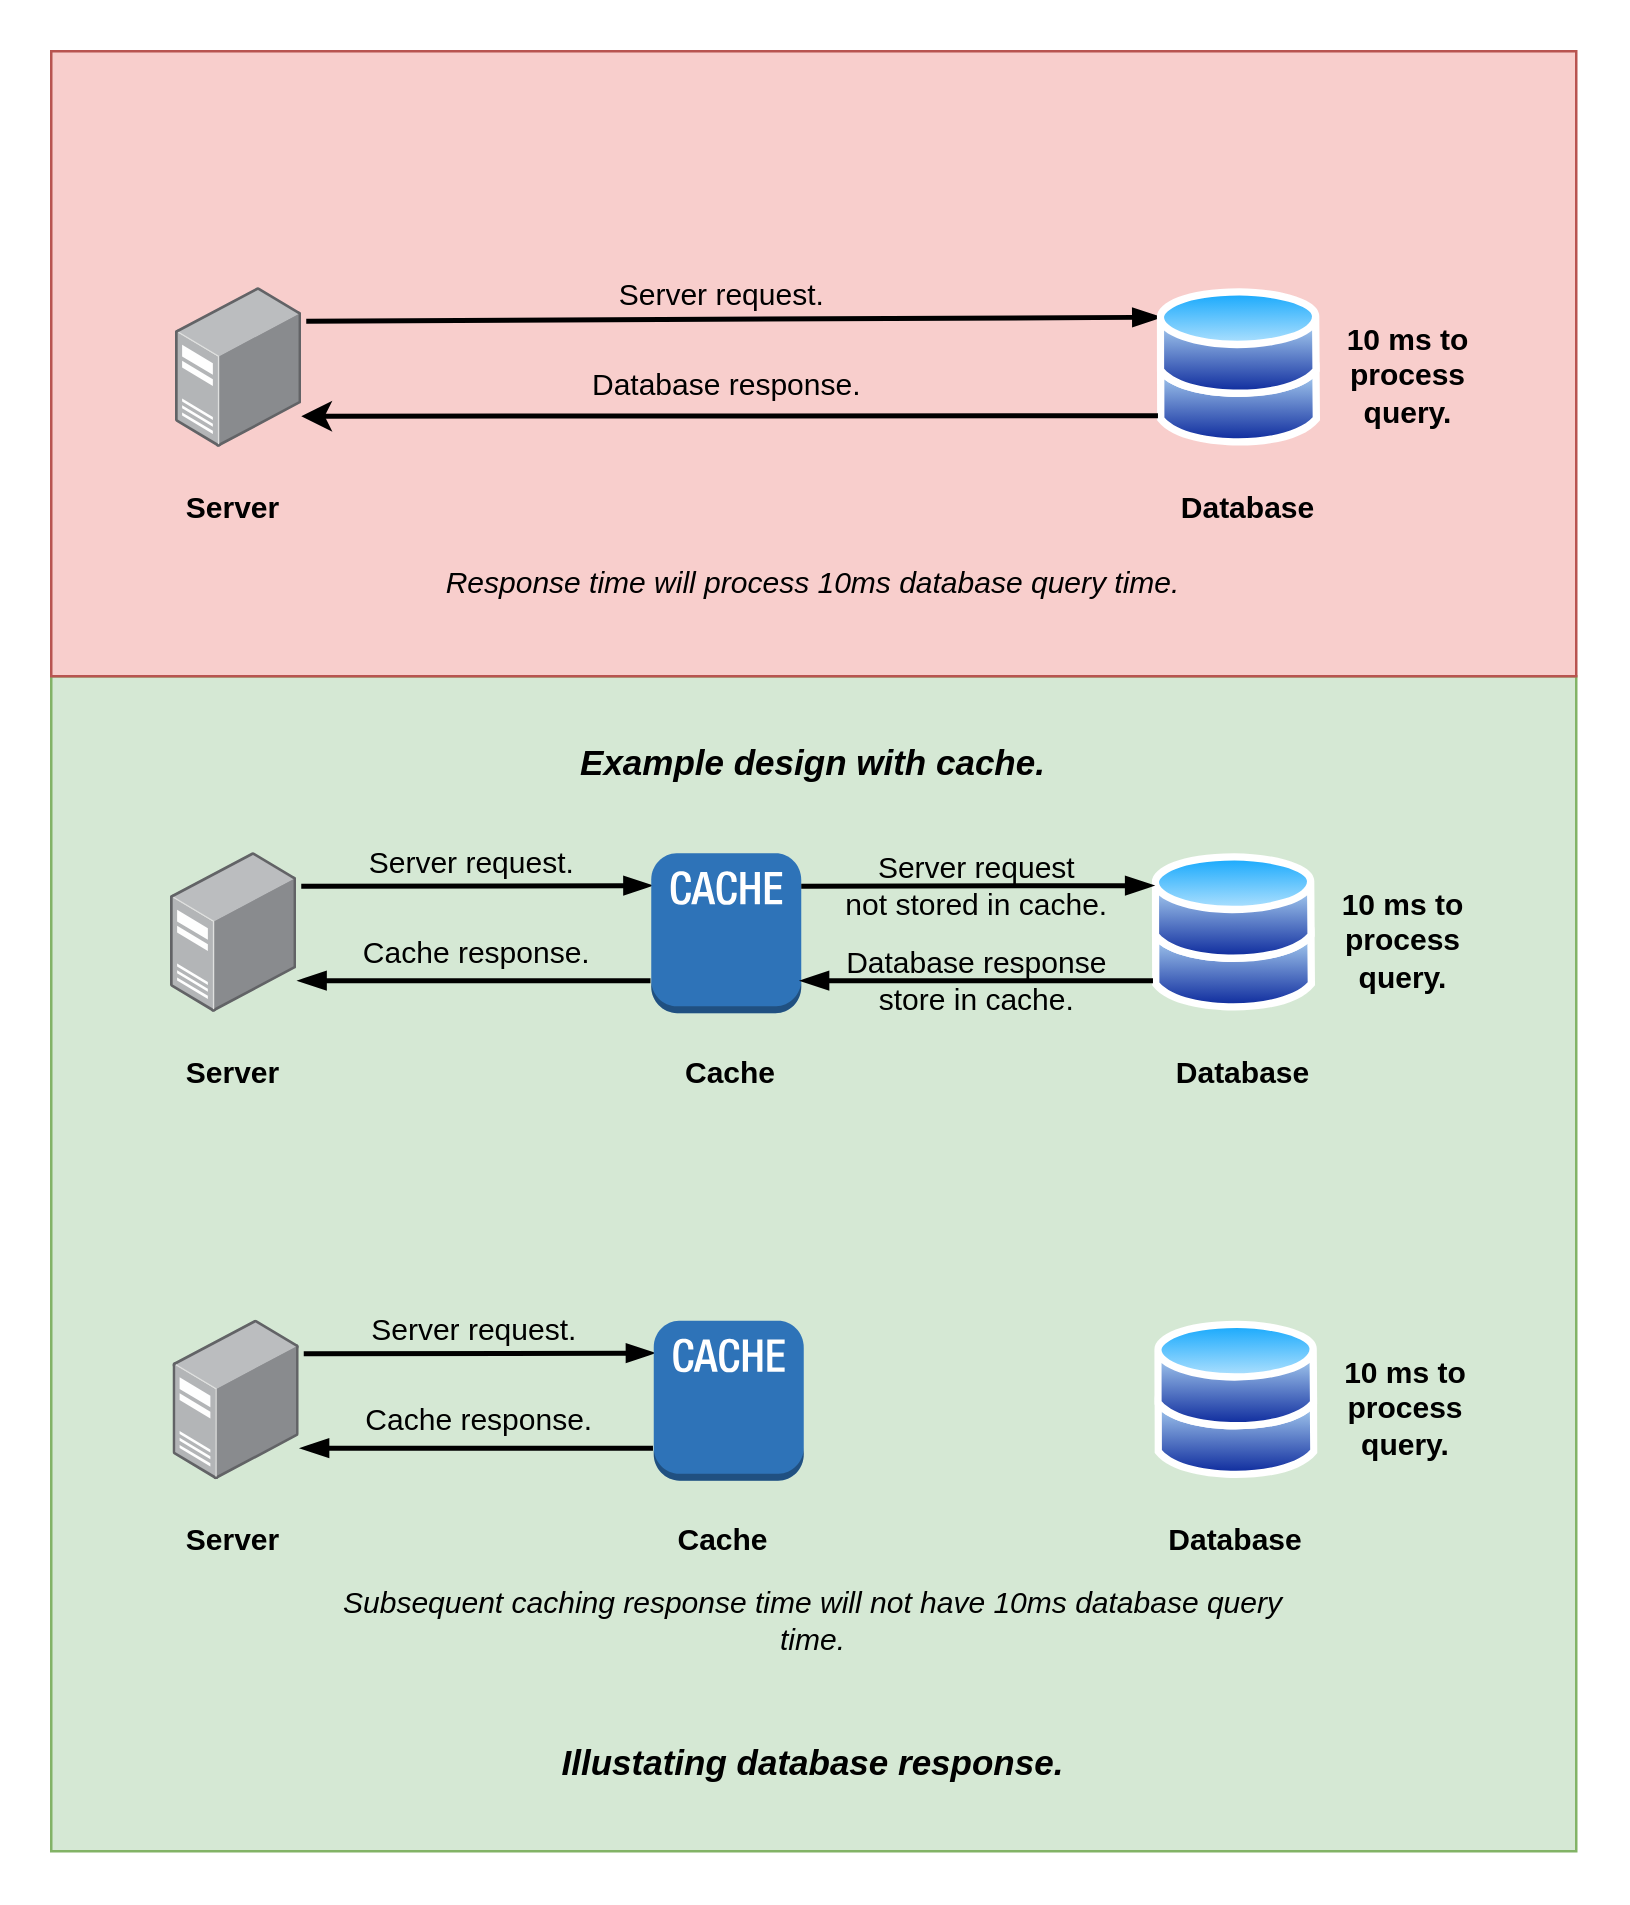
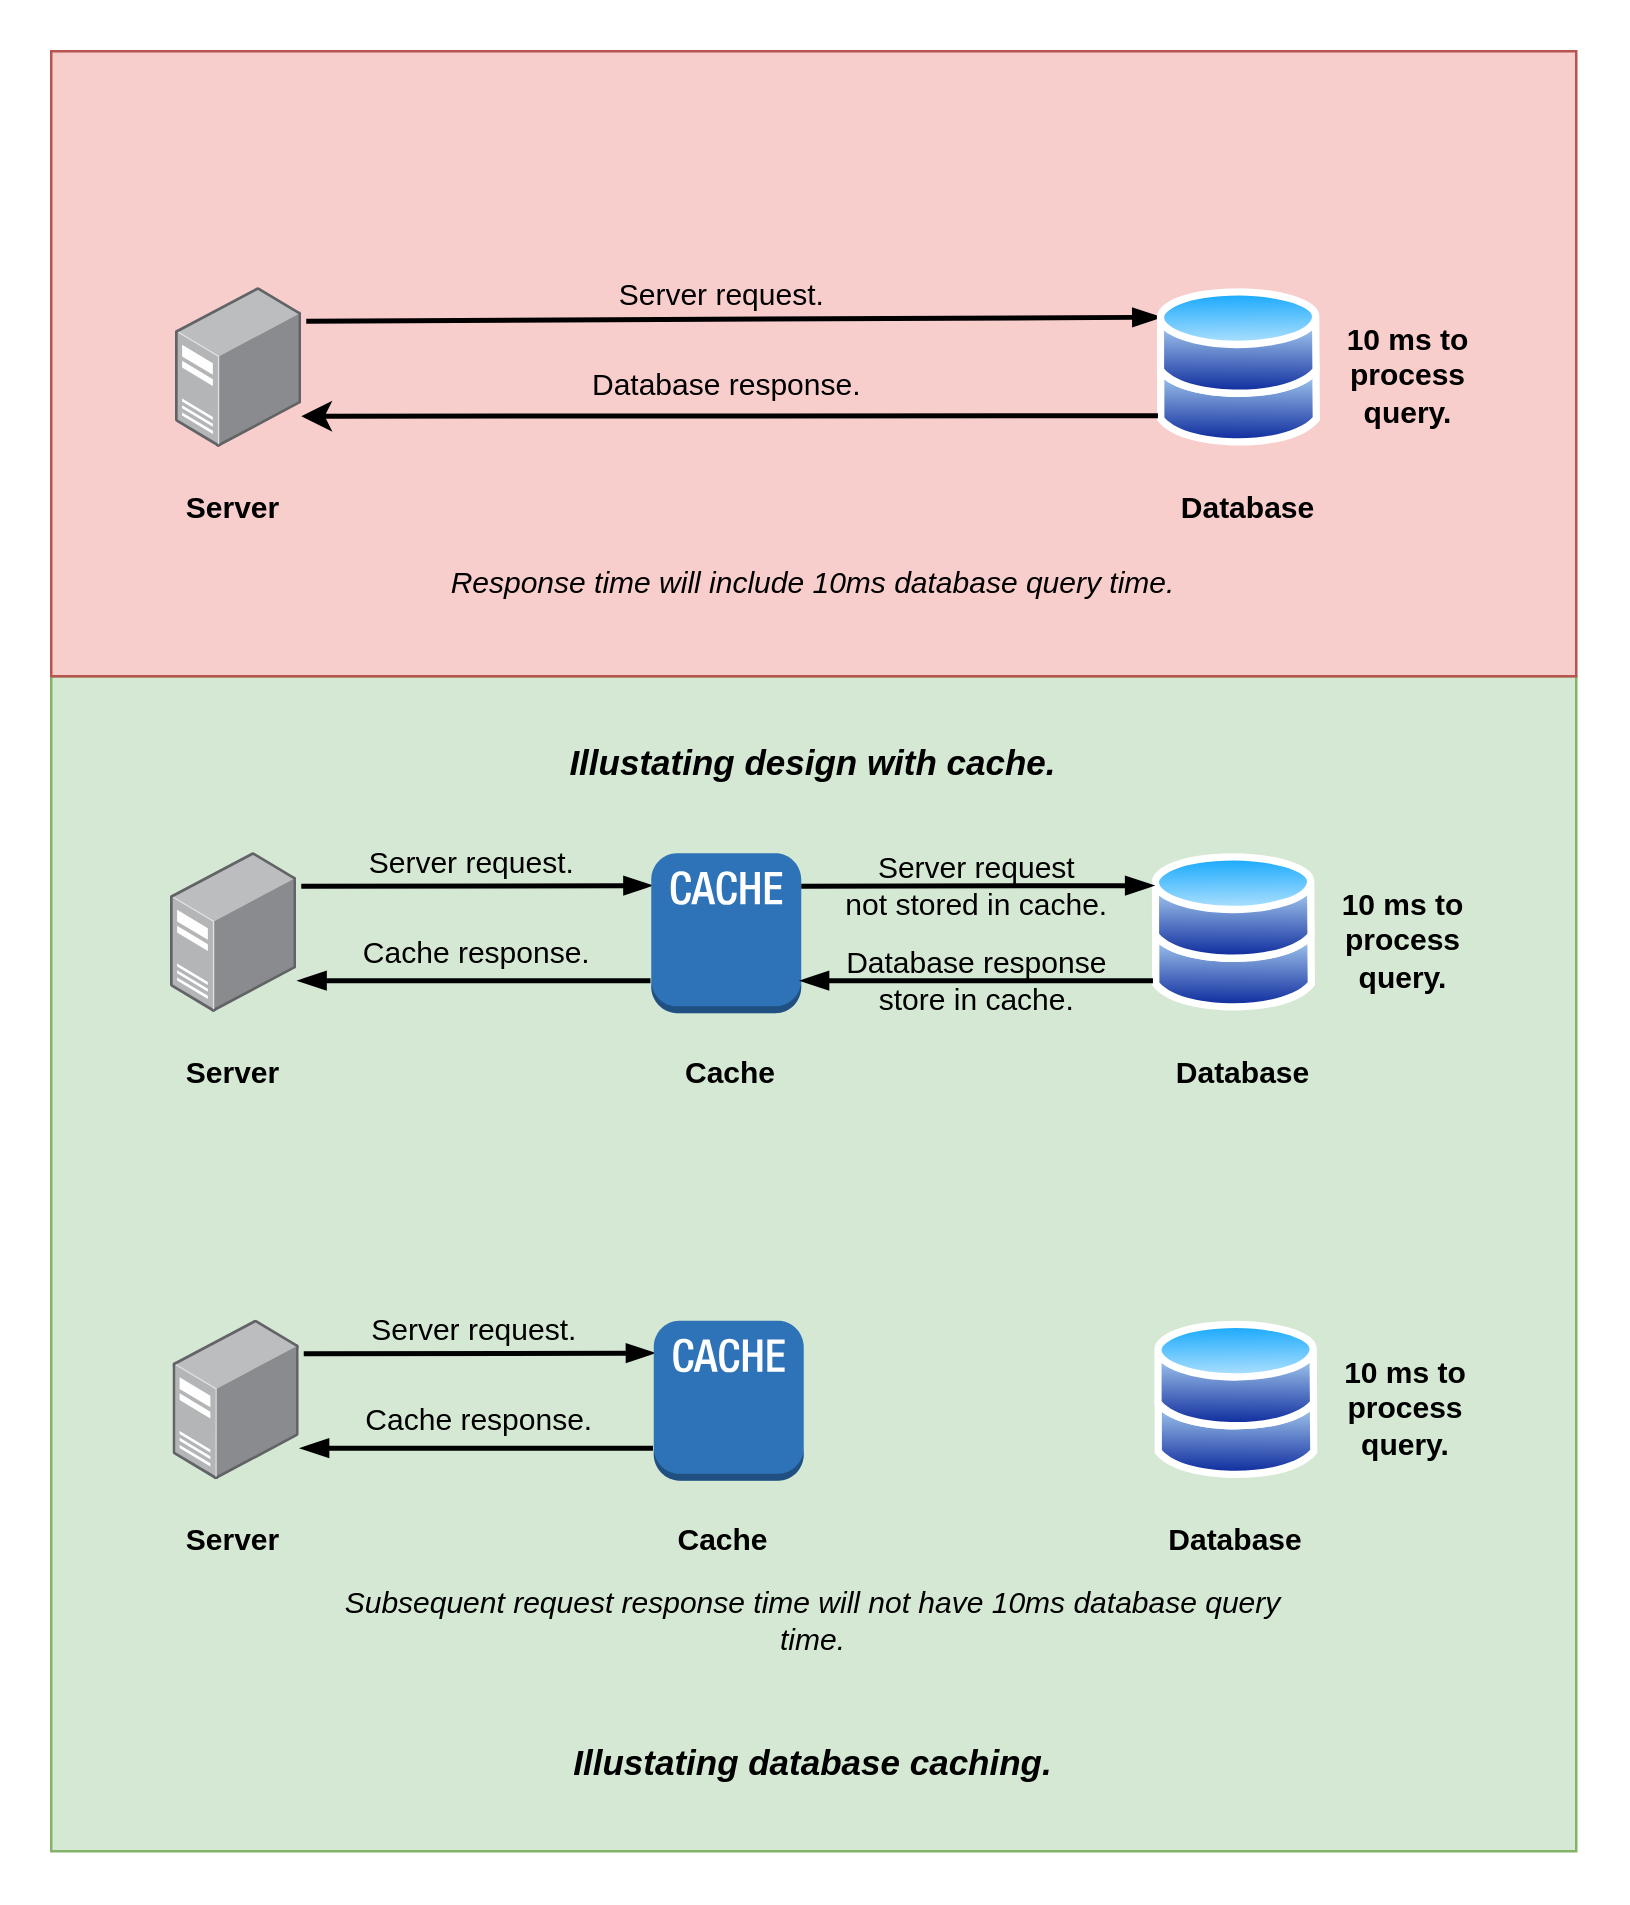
(814, 584) -> (814, 584)
(814, 764) -> (814, 764)
(814, 1621) -> (814, 1621)
(814, 1764) -> (814, 1764)
